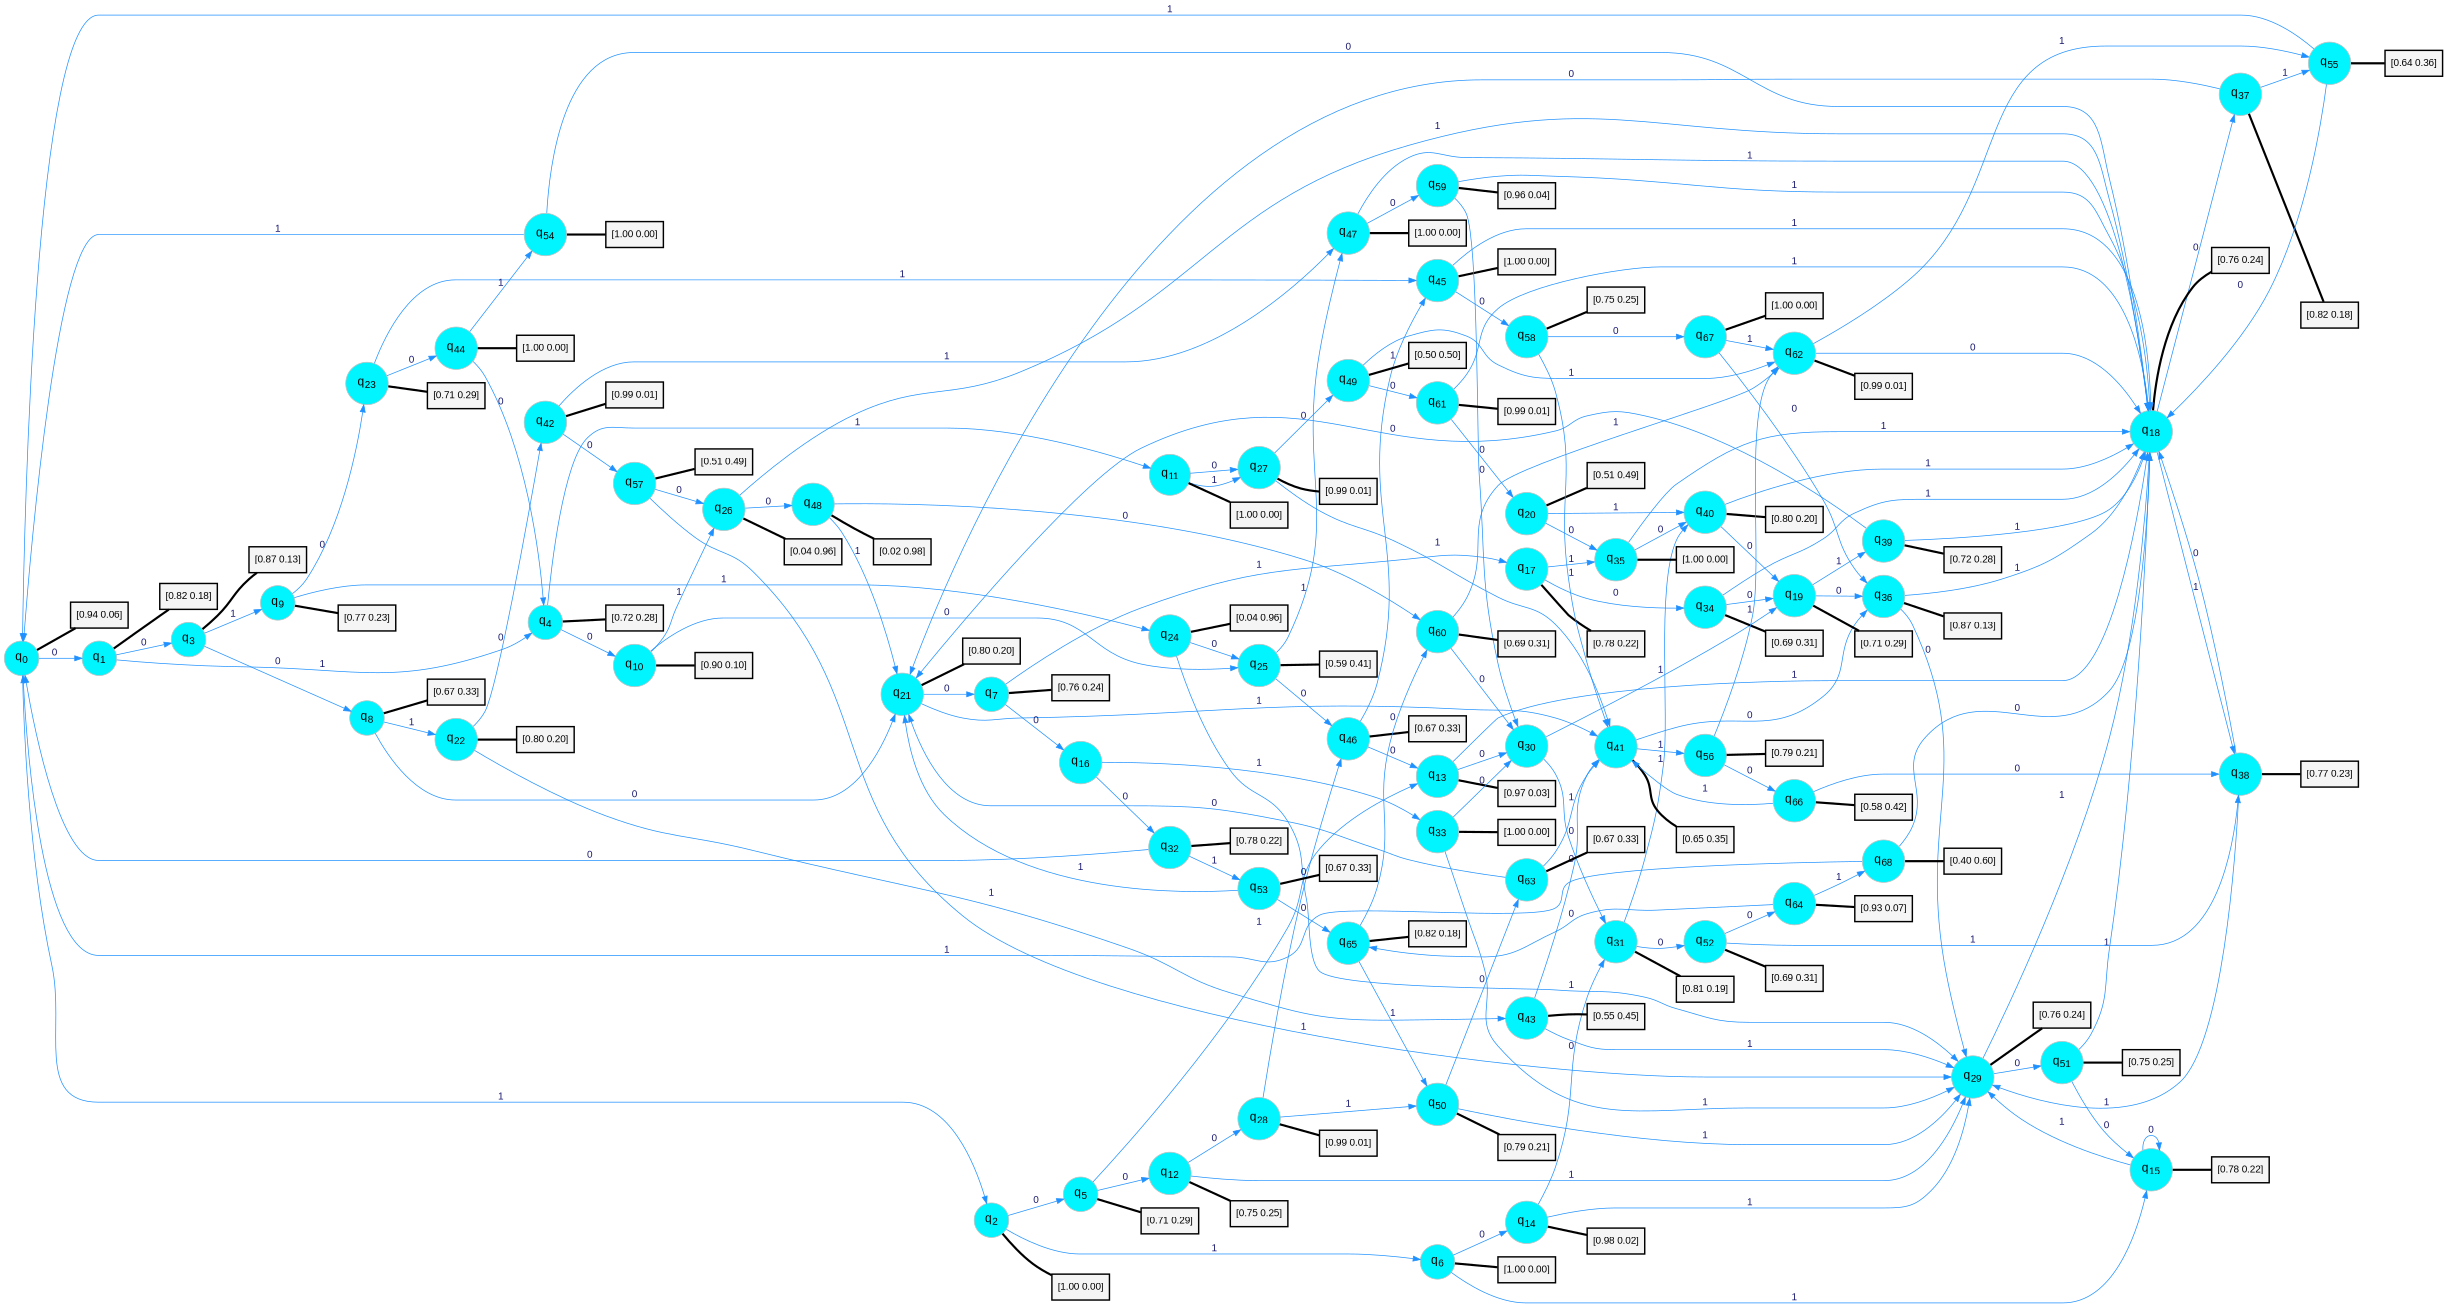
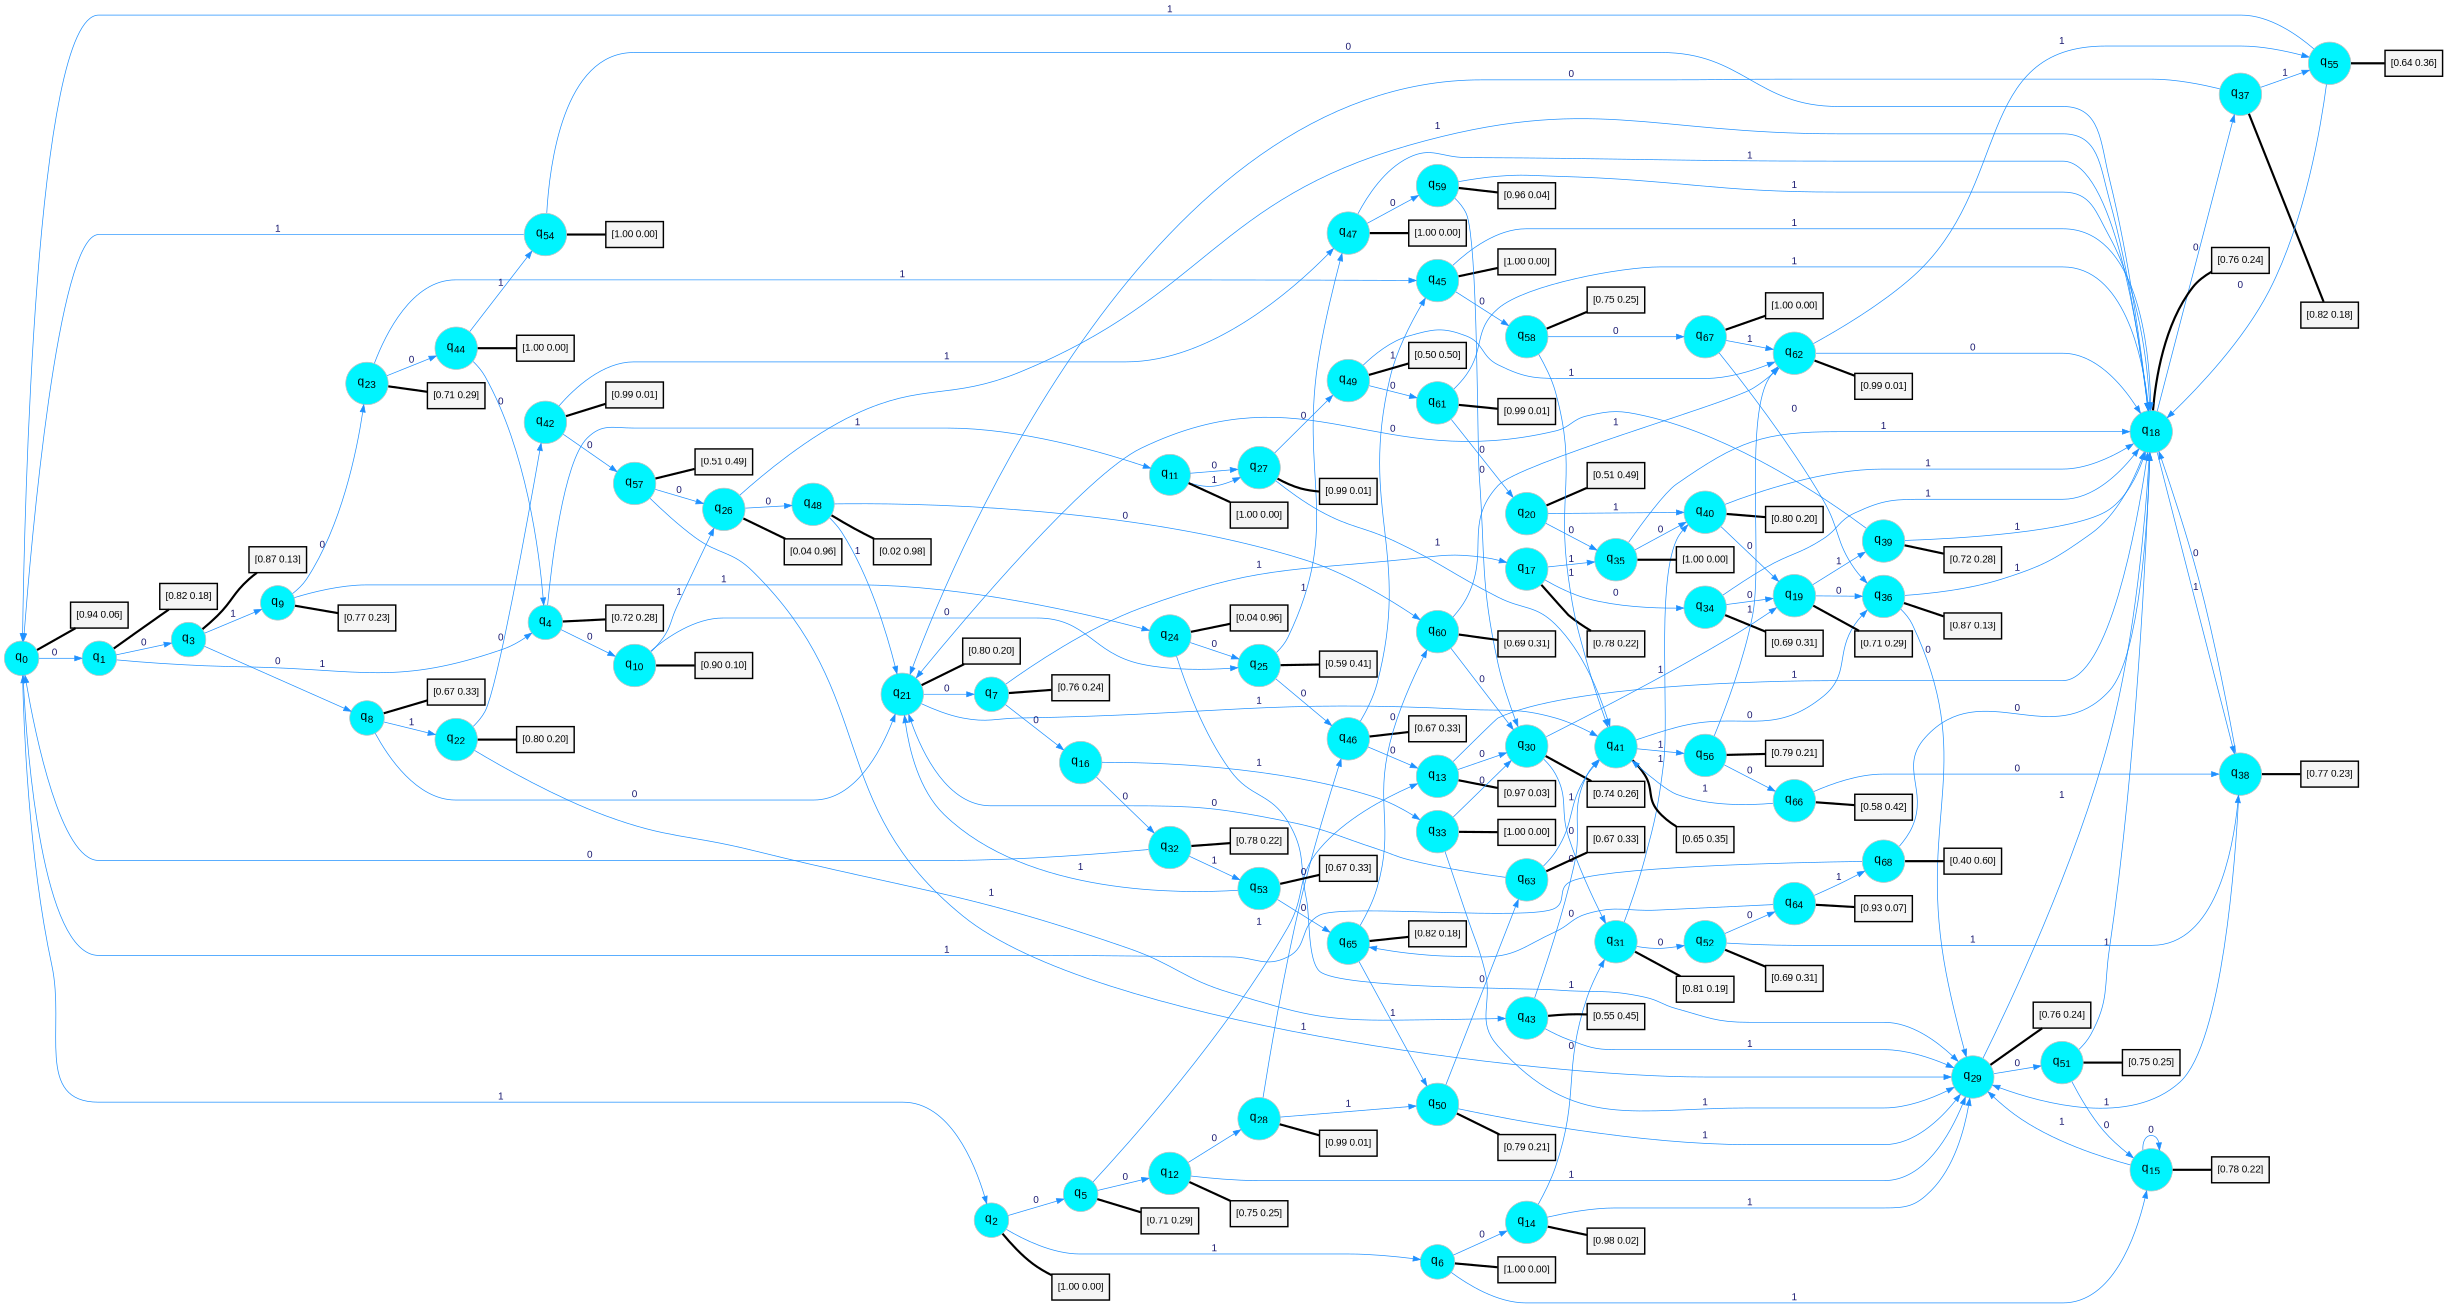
none -> (1616, 794)
